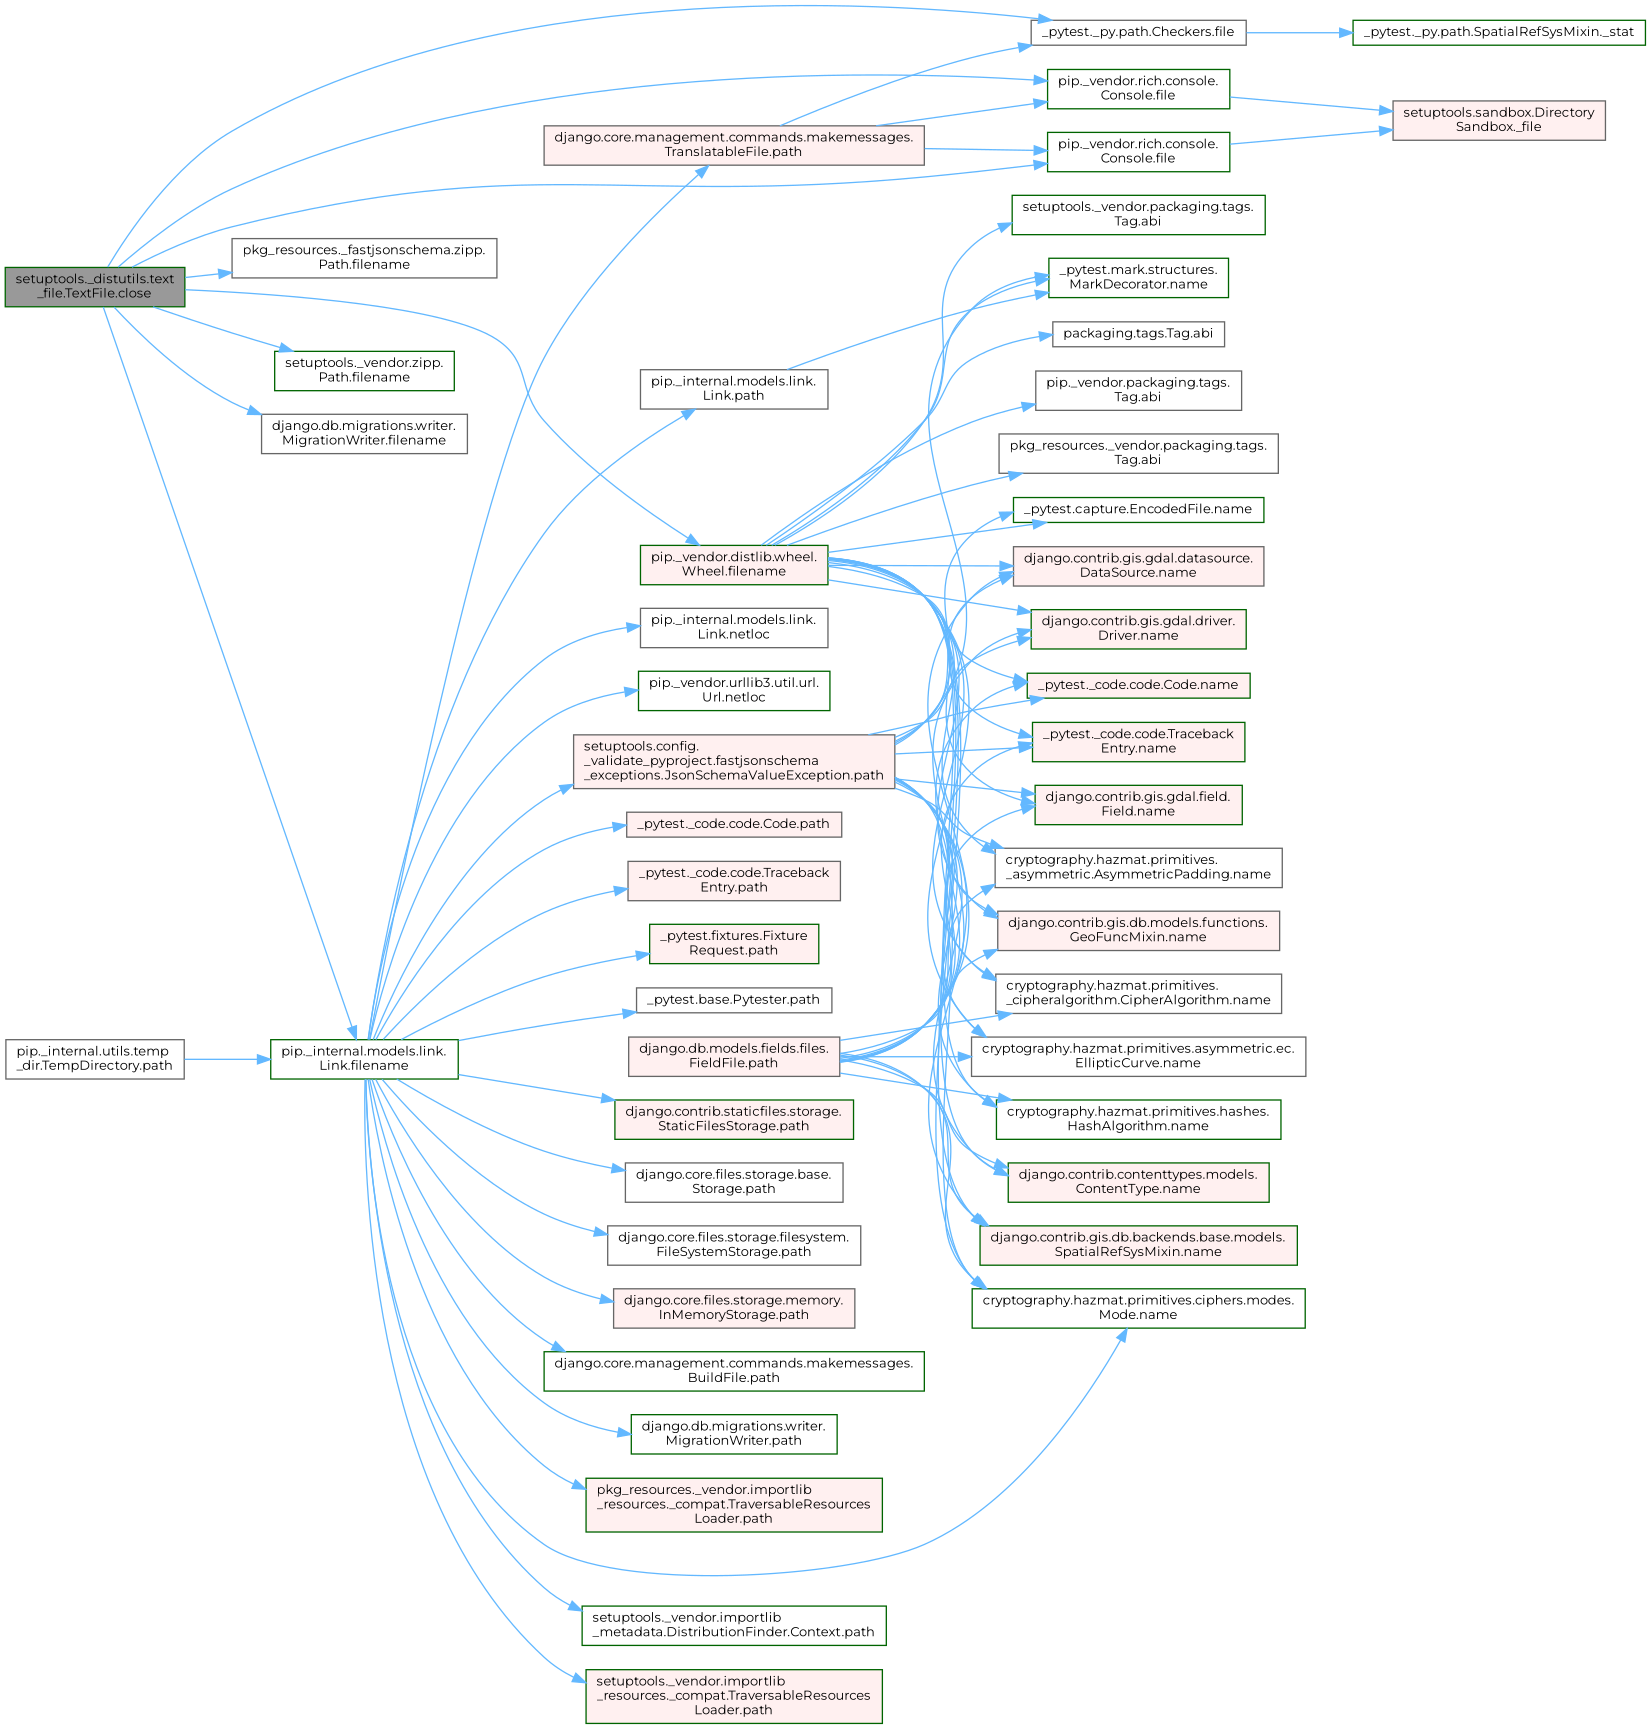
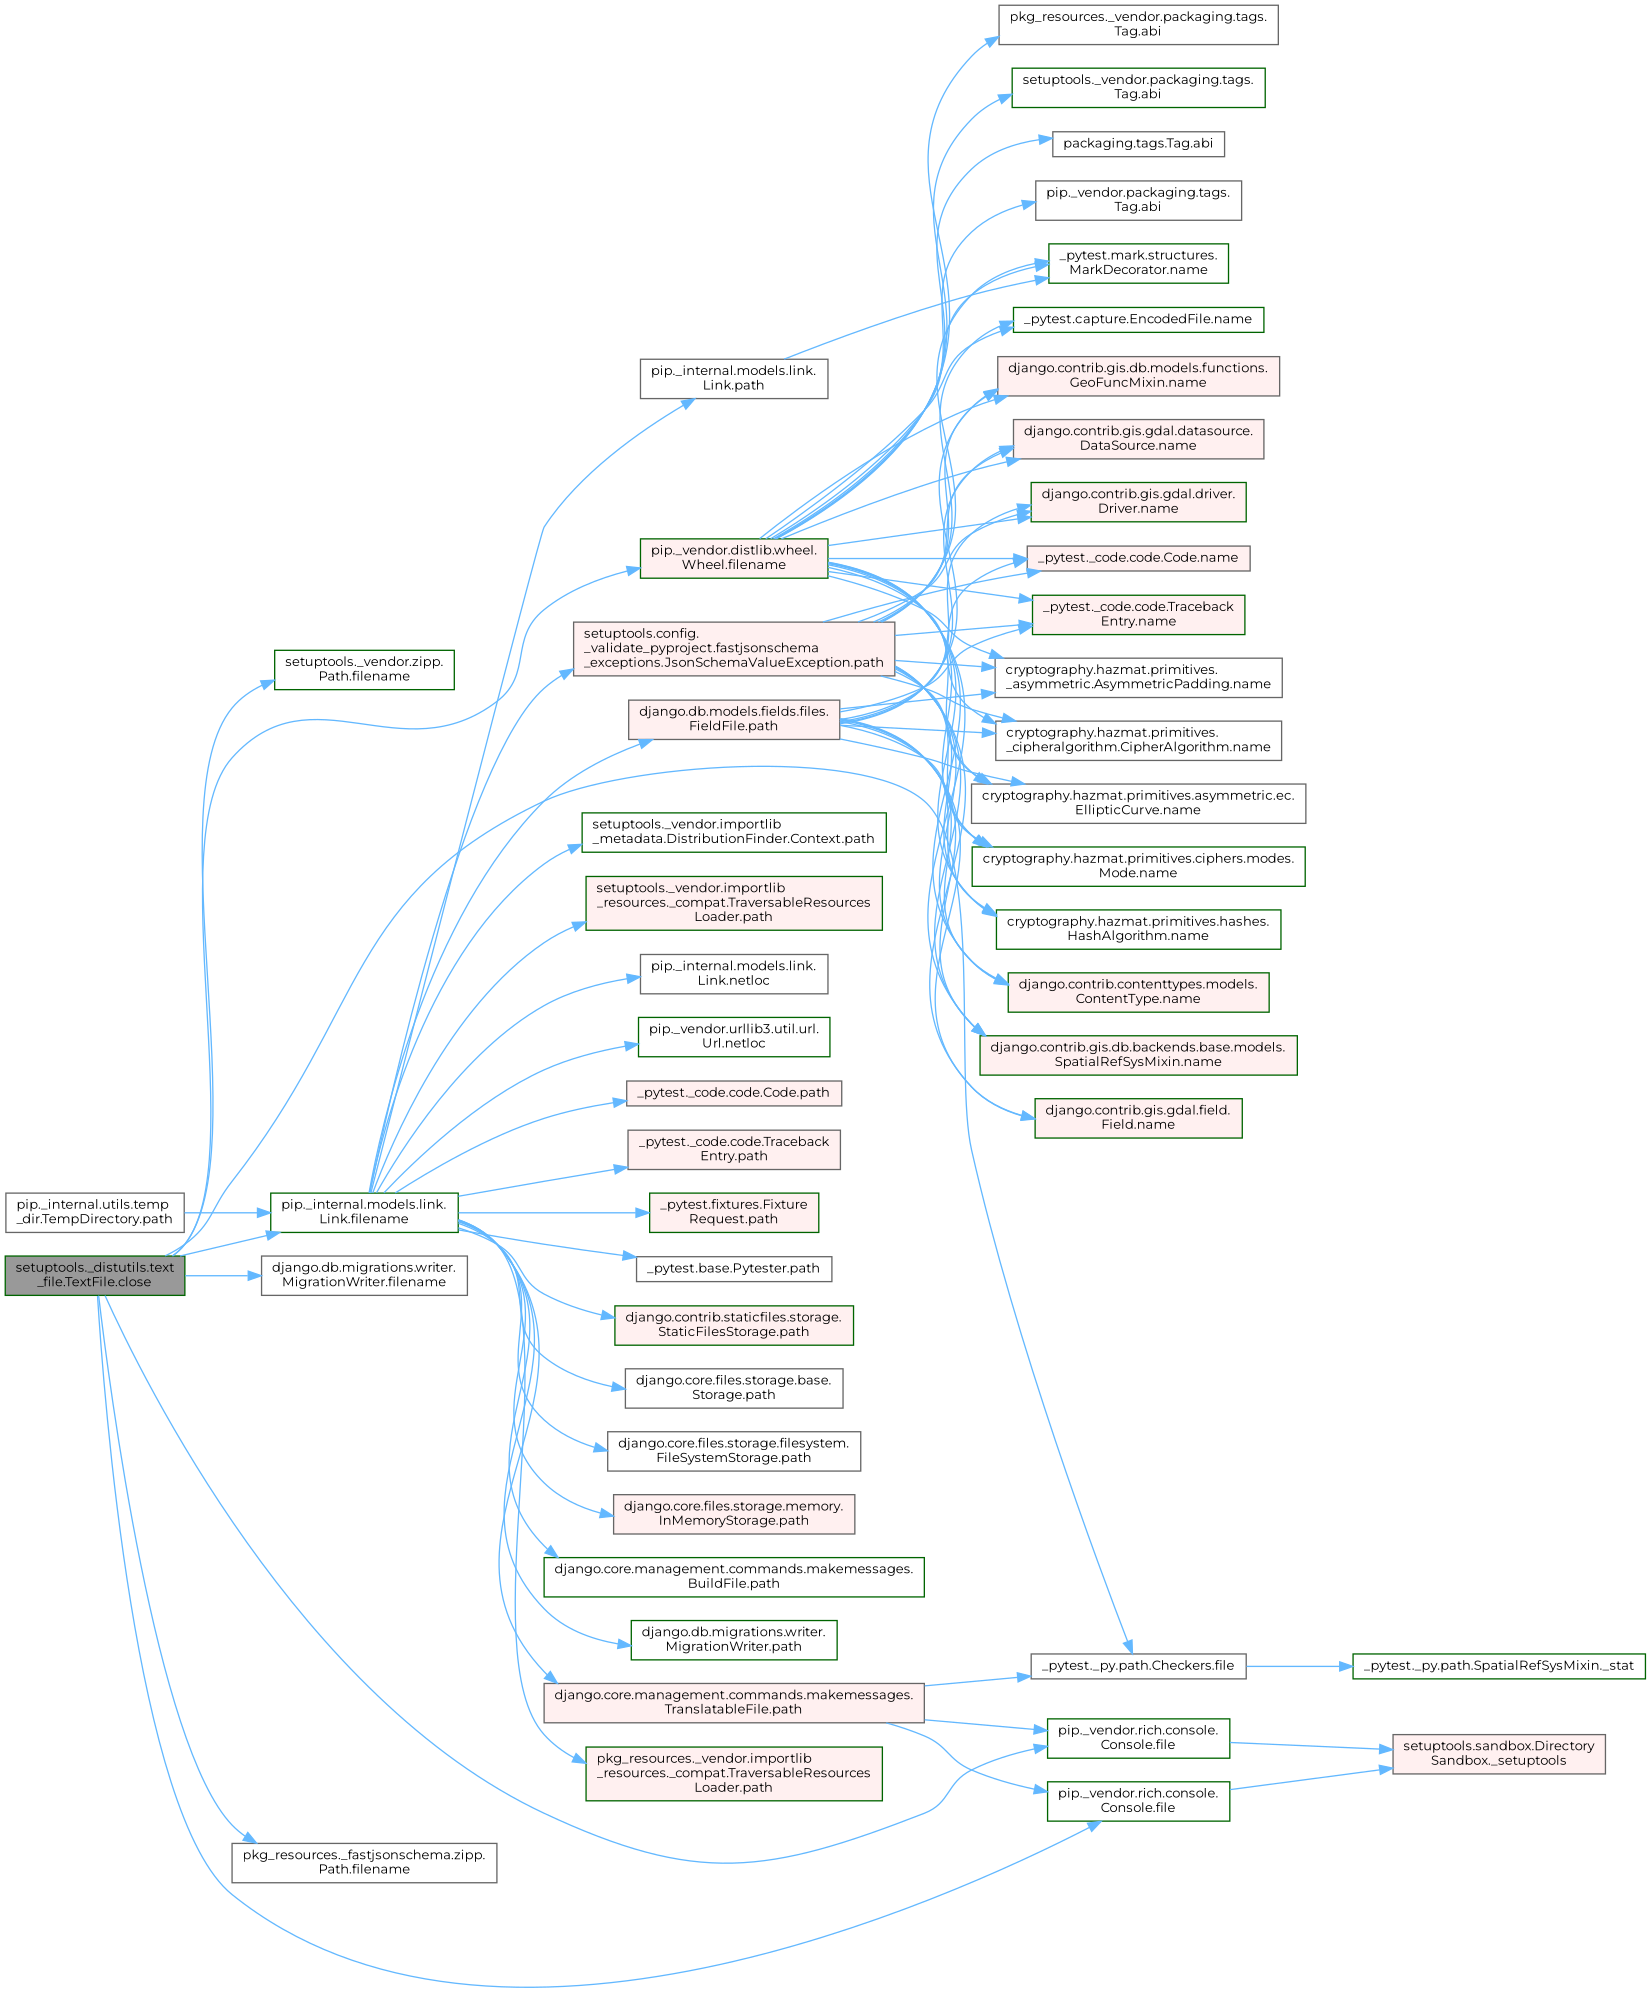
(1499, 121) -> (1499, 1754)
(950, 662) -> none
(1139, 686) -> (1139, 559)
(620, 1569) -> (453, 933)
